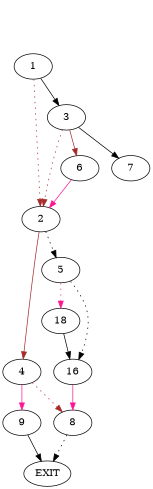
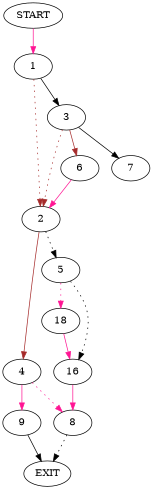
none -> (33, 16)
(66, 343) -> (66, 343)
(45, 395) -> (45, 395)
